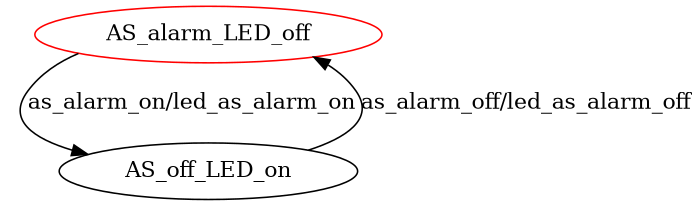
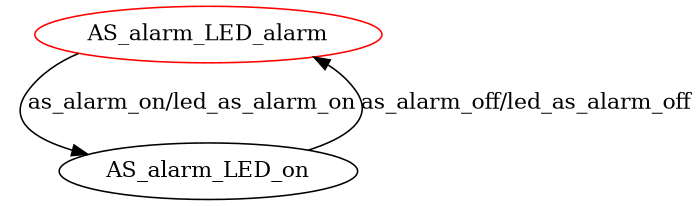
(208, 35) -> (208, 35)
(208, 171) -> (208, 171)
